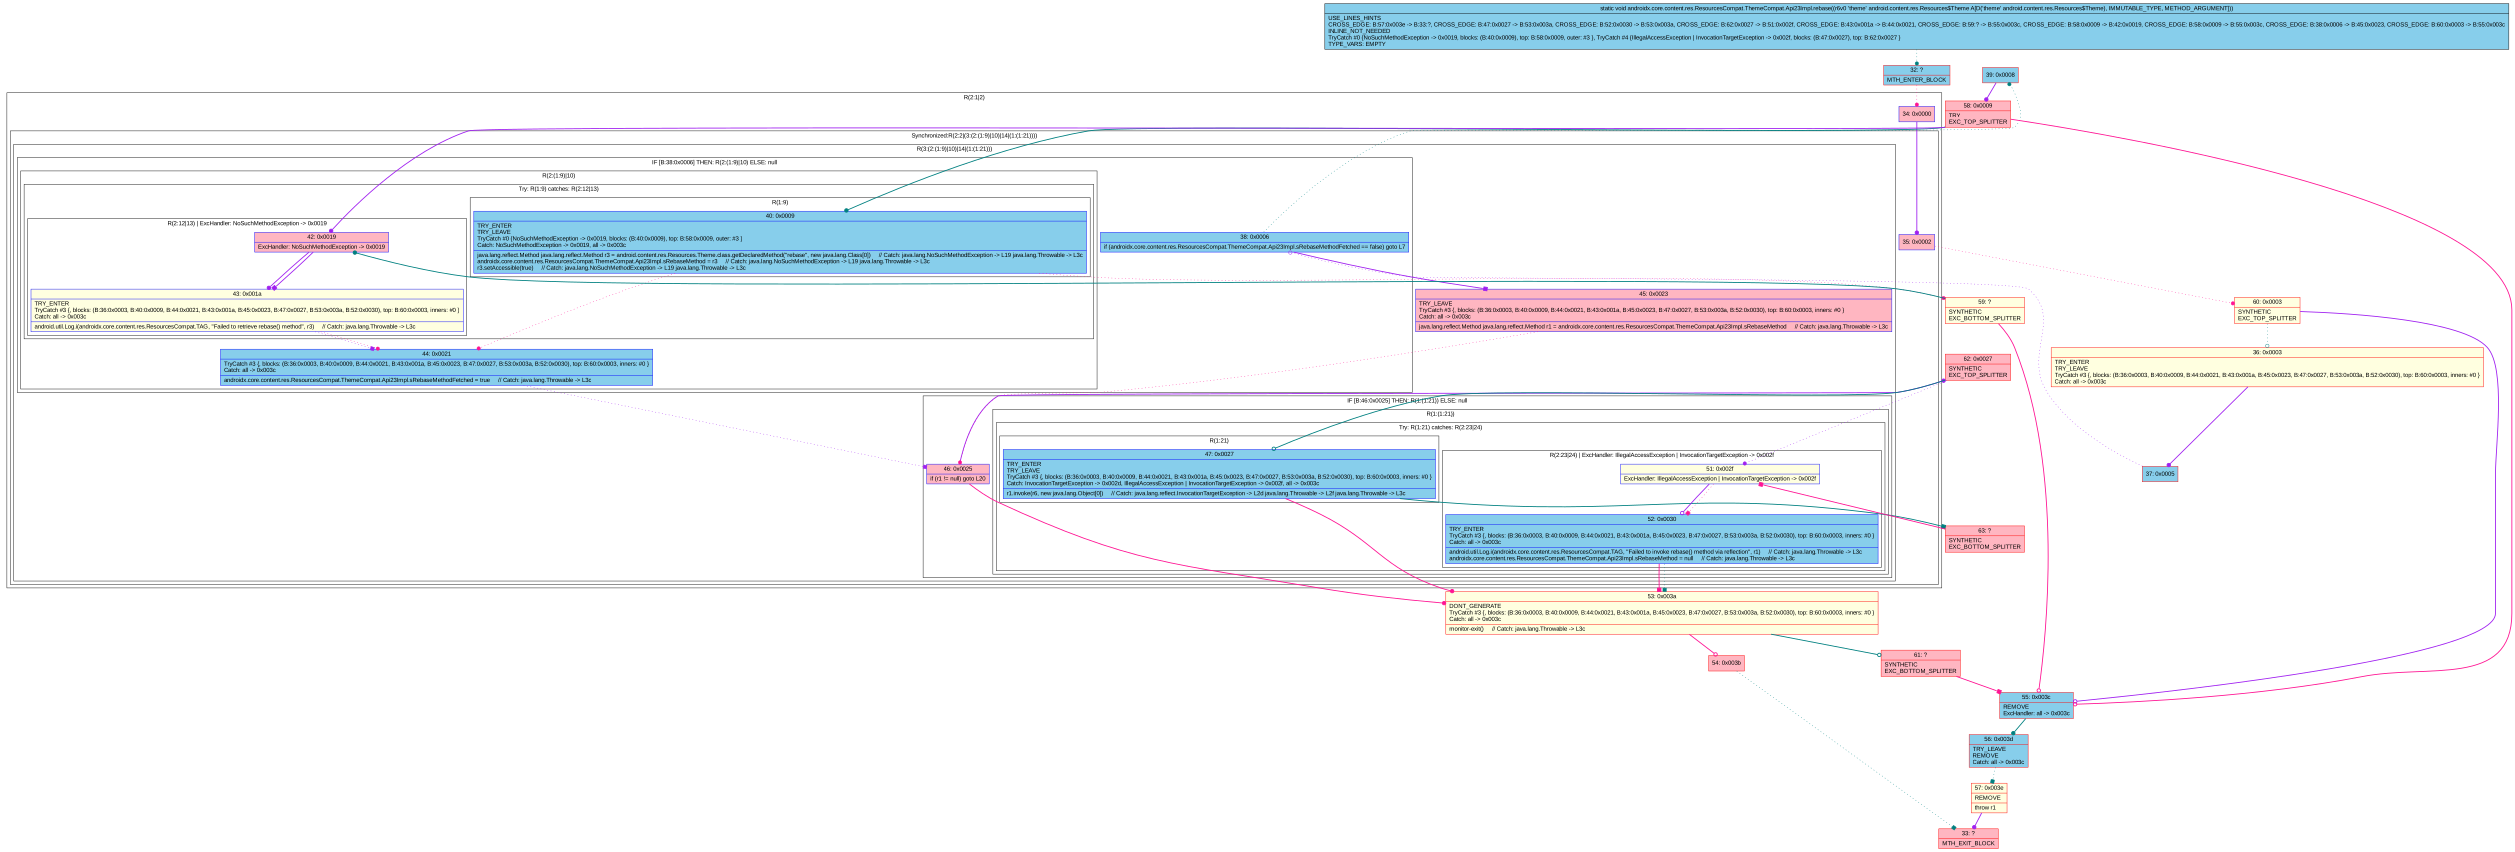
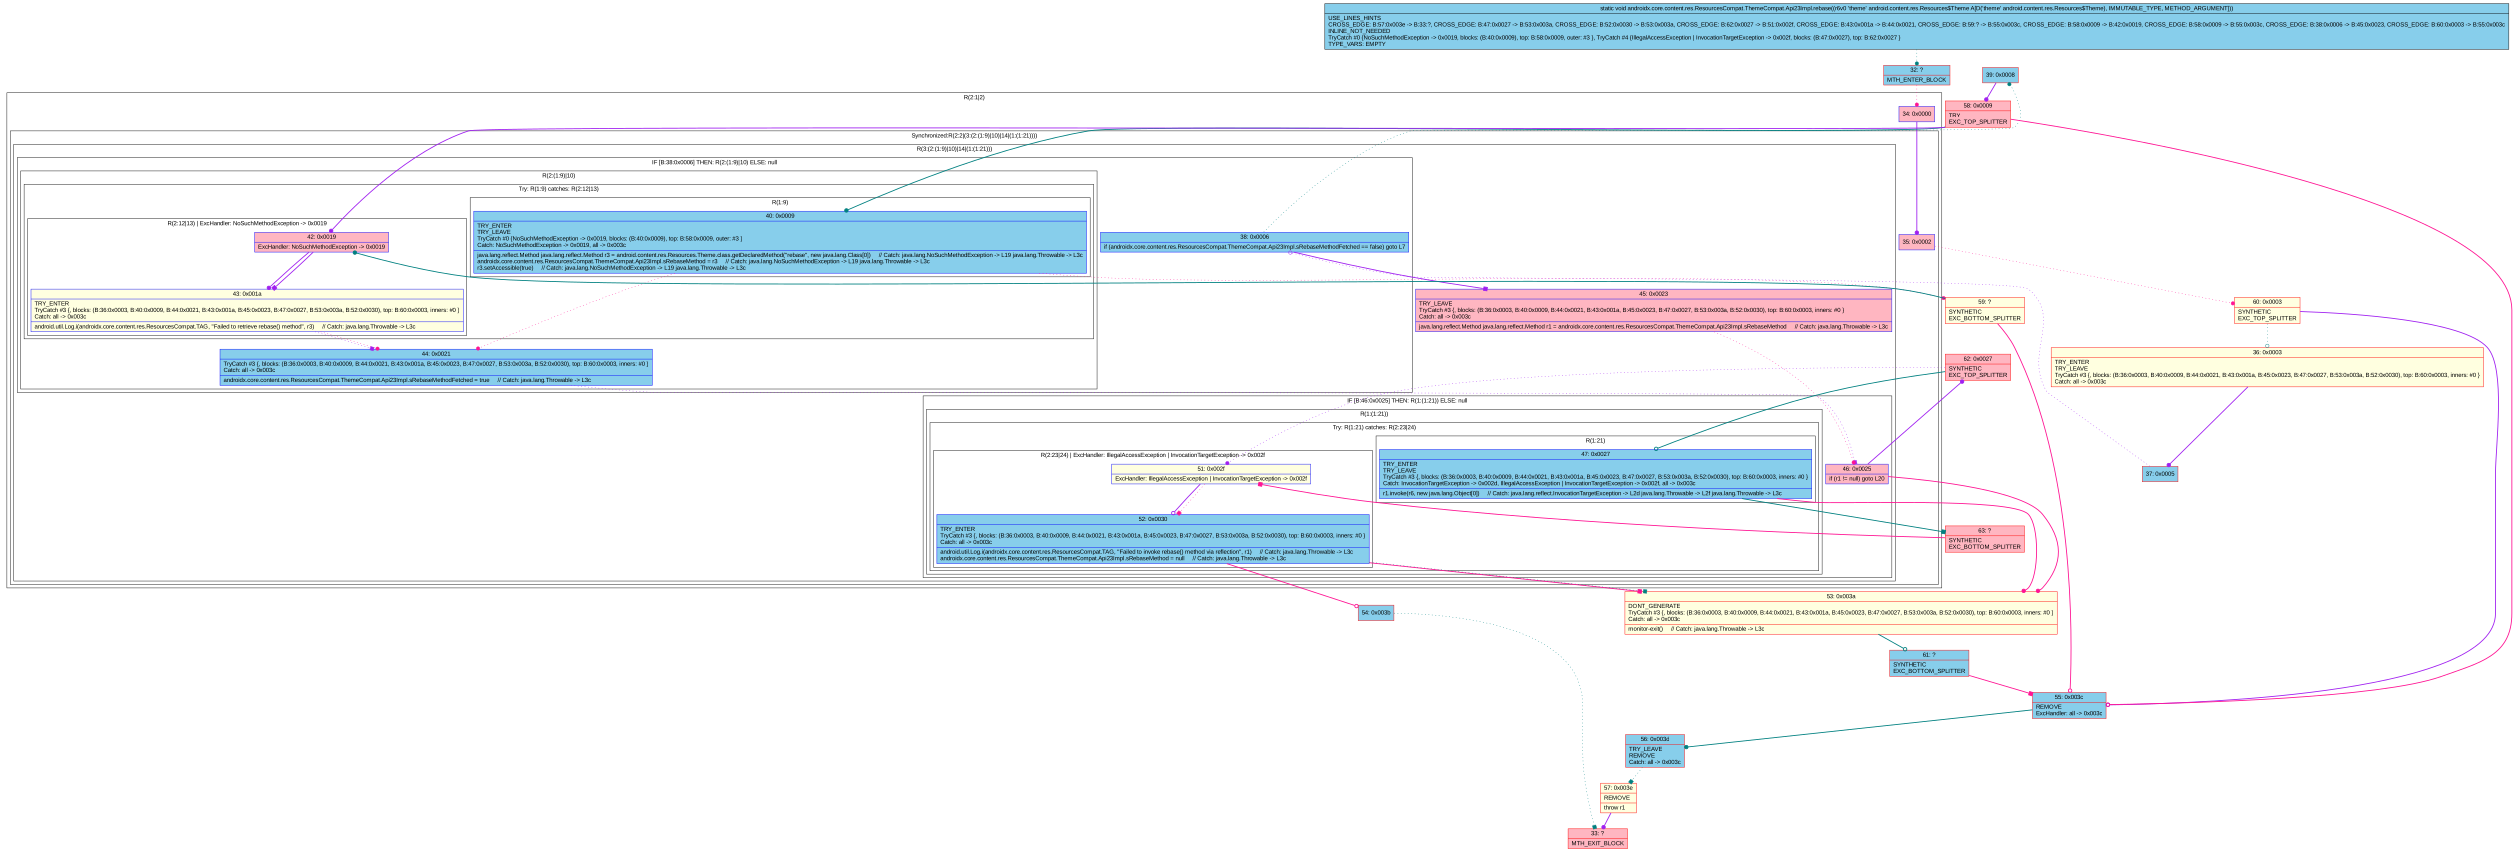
(1702, 644) -> (1310, 591)
(1727, 663) -> (1376, 613)
(1921, 663) -> (1929, 663)
